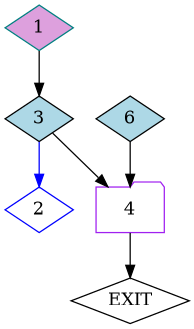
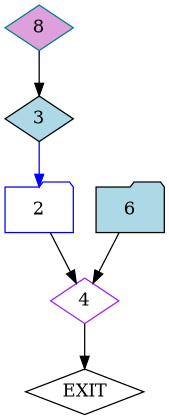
(39, 28) -> (39, 28)
(130, 119) -> (130, 210)
(76, 155) -> (60, 252)
(39, 210) -> (39, 210)
(130, 210) -> (85, 301)
